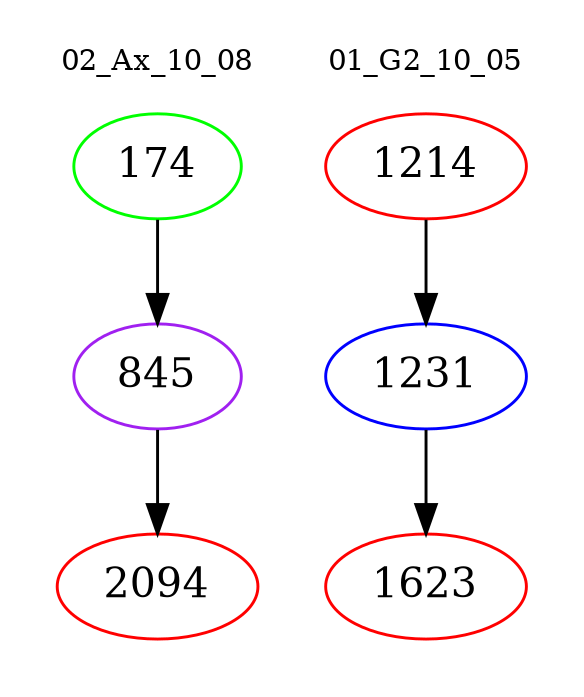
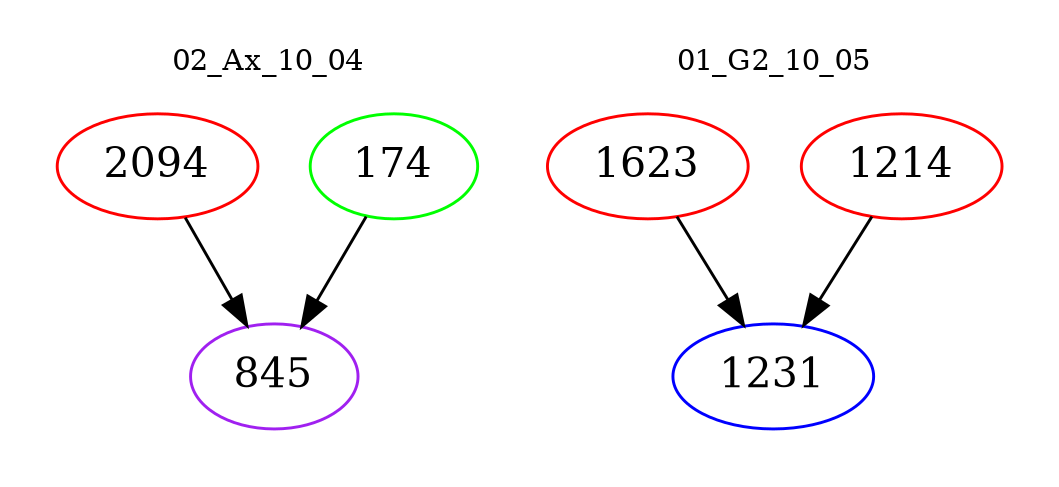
(158, 63) -> (268, 63)
(158, 467) -> (209, 259)
(426, 467) -> (702, 258)
